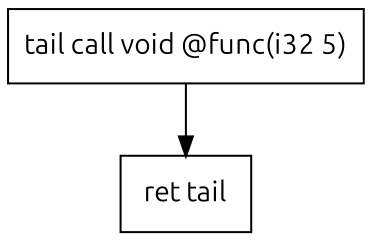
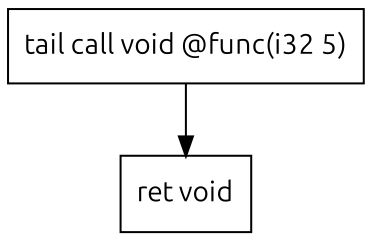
(186, 194) -> (186, 194)
